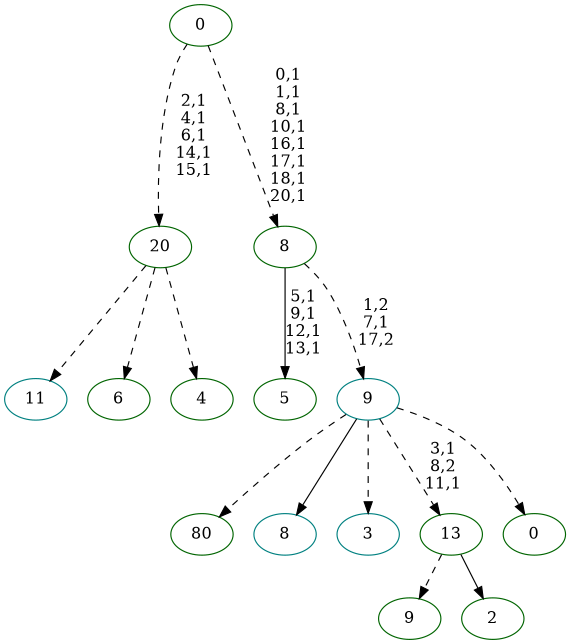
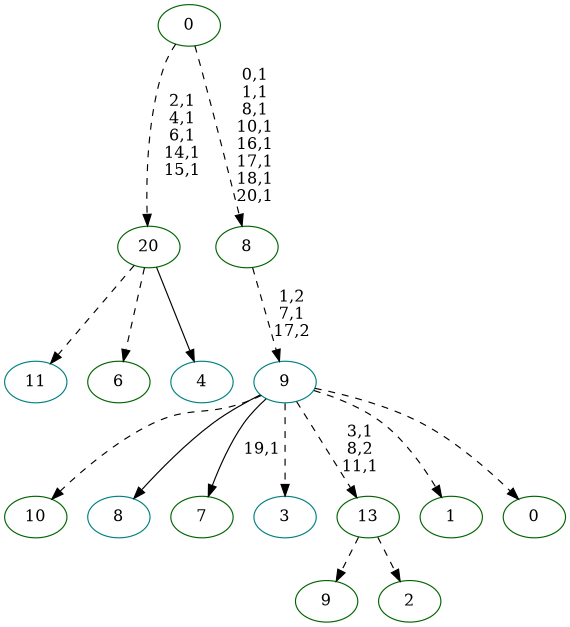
(180, 317) -> (173, 309)
(202, 399) -> (202, 382)
(285, 399) -> none
none -> (202, 517)
none -> (451, 517)
(202, 534) -> (36, 517)
(469, 571) -> (386, 554)
